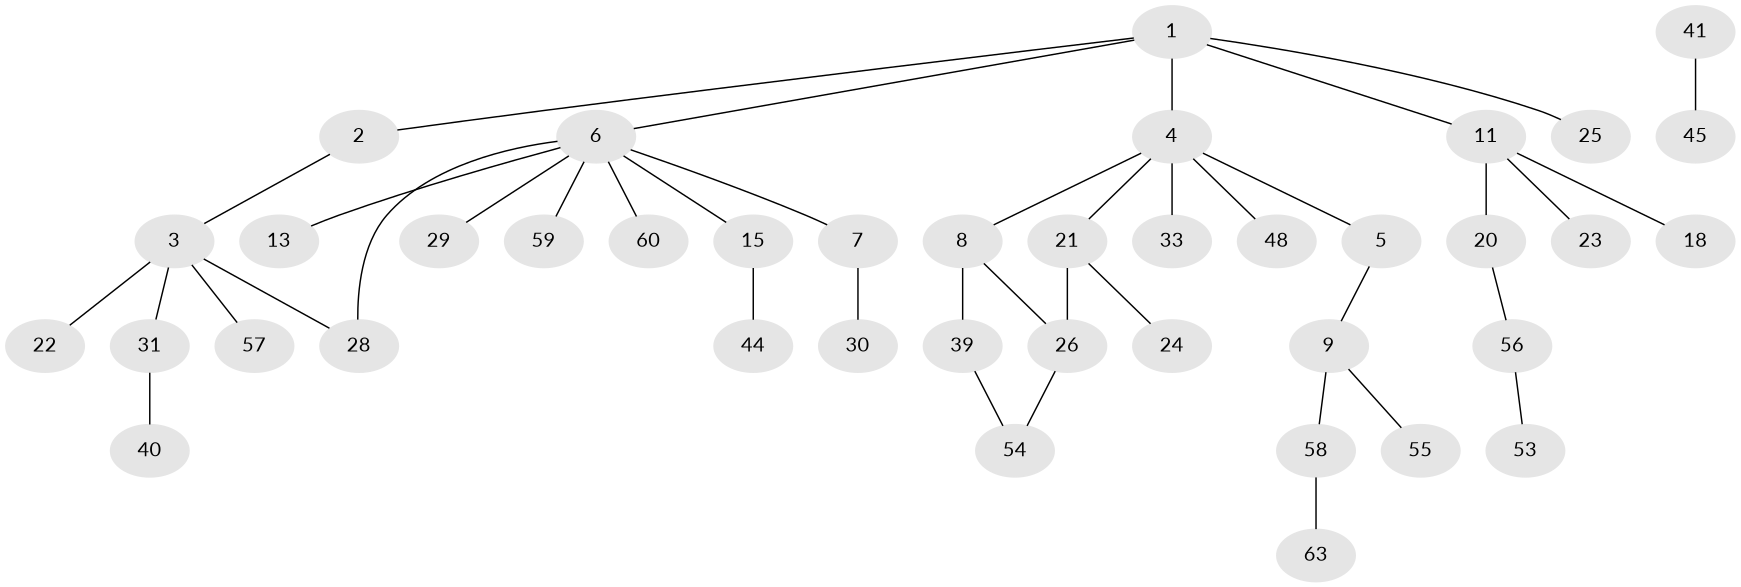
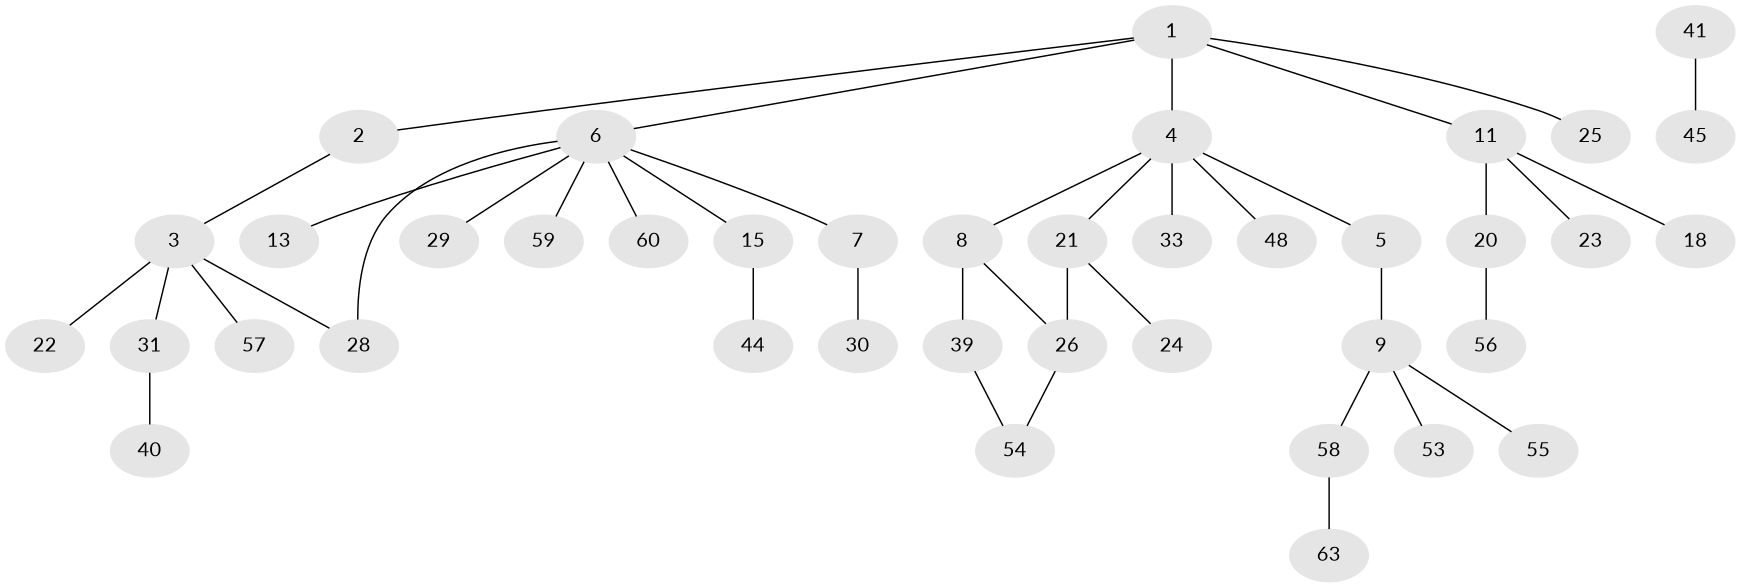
(1519, 398) -> (1408, 399)
